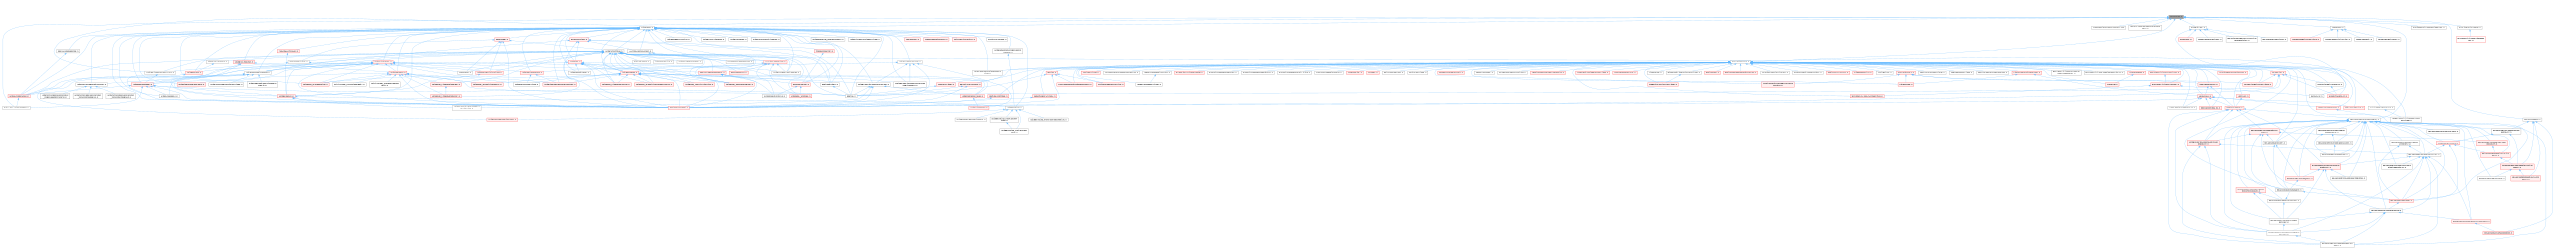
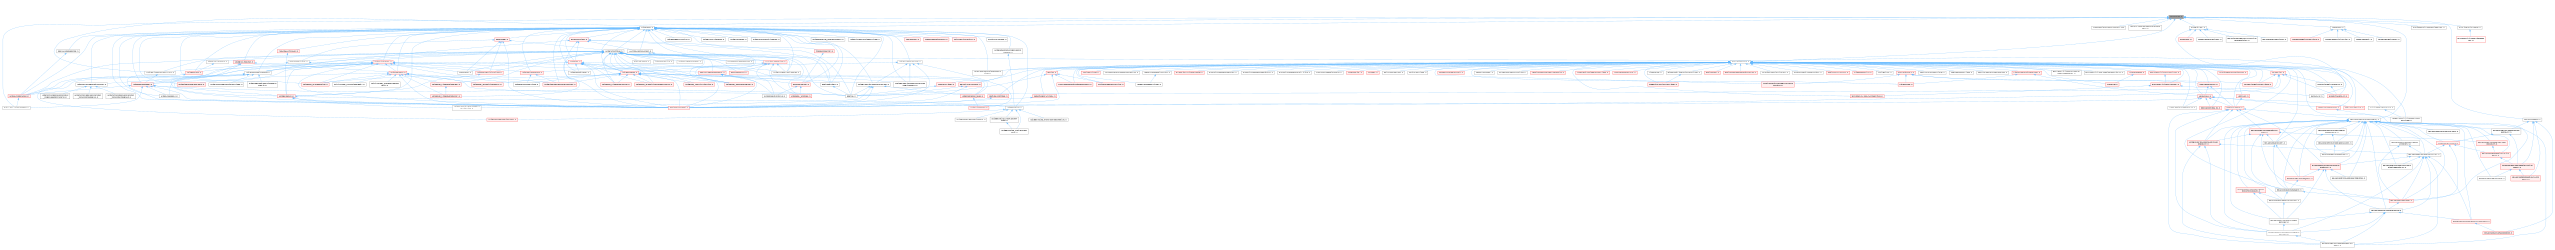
(2288, 195) -> (2285, 196)
